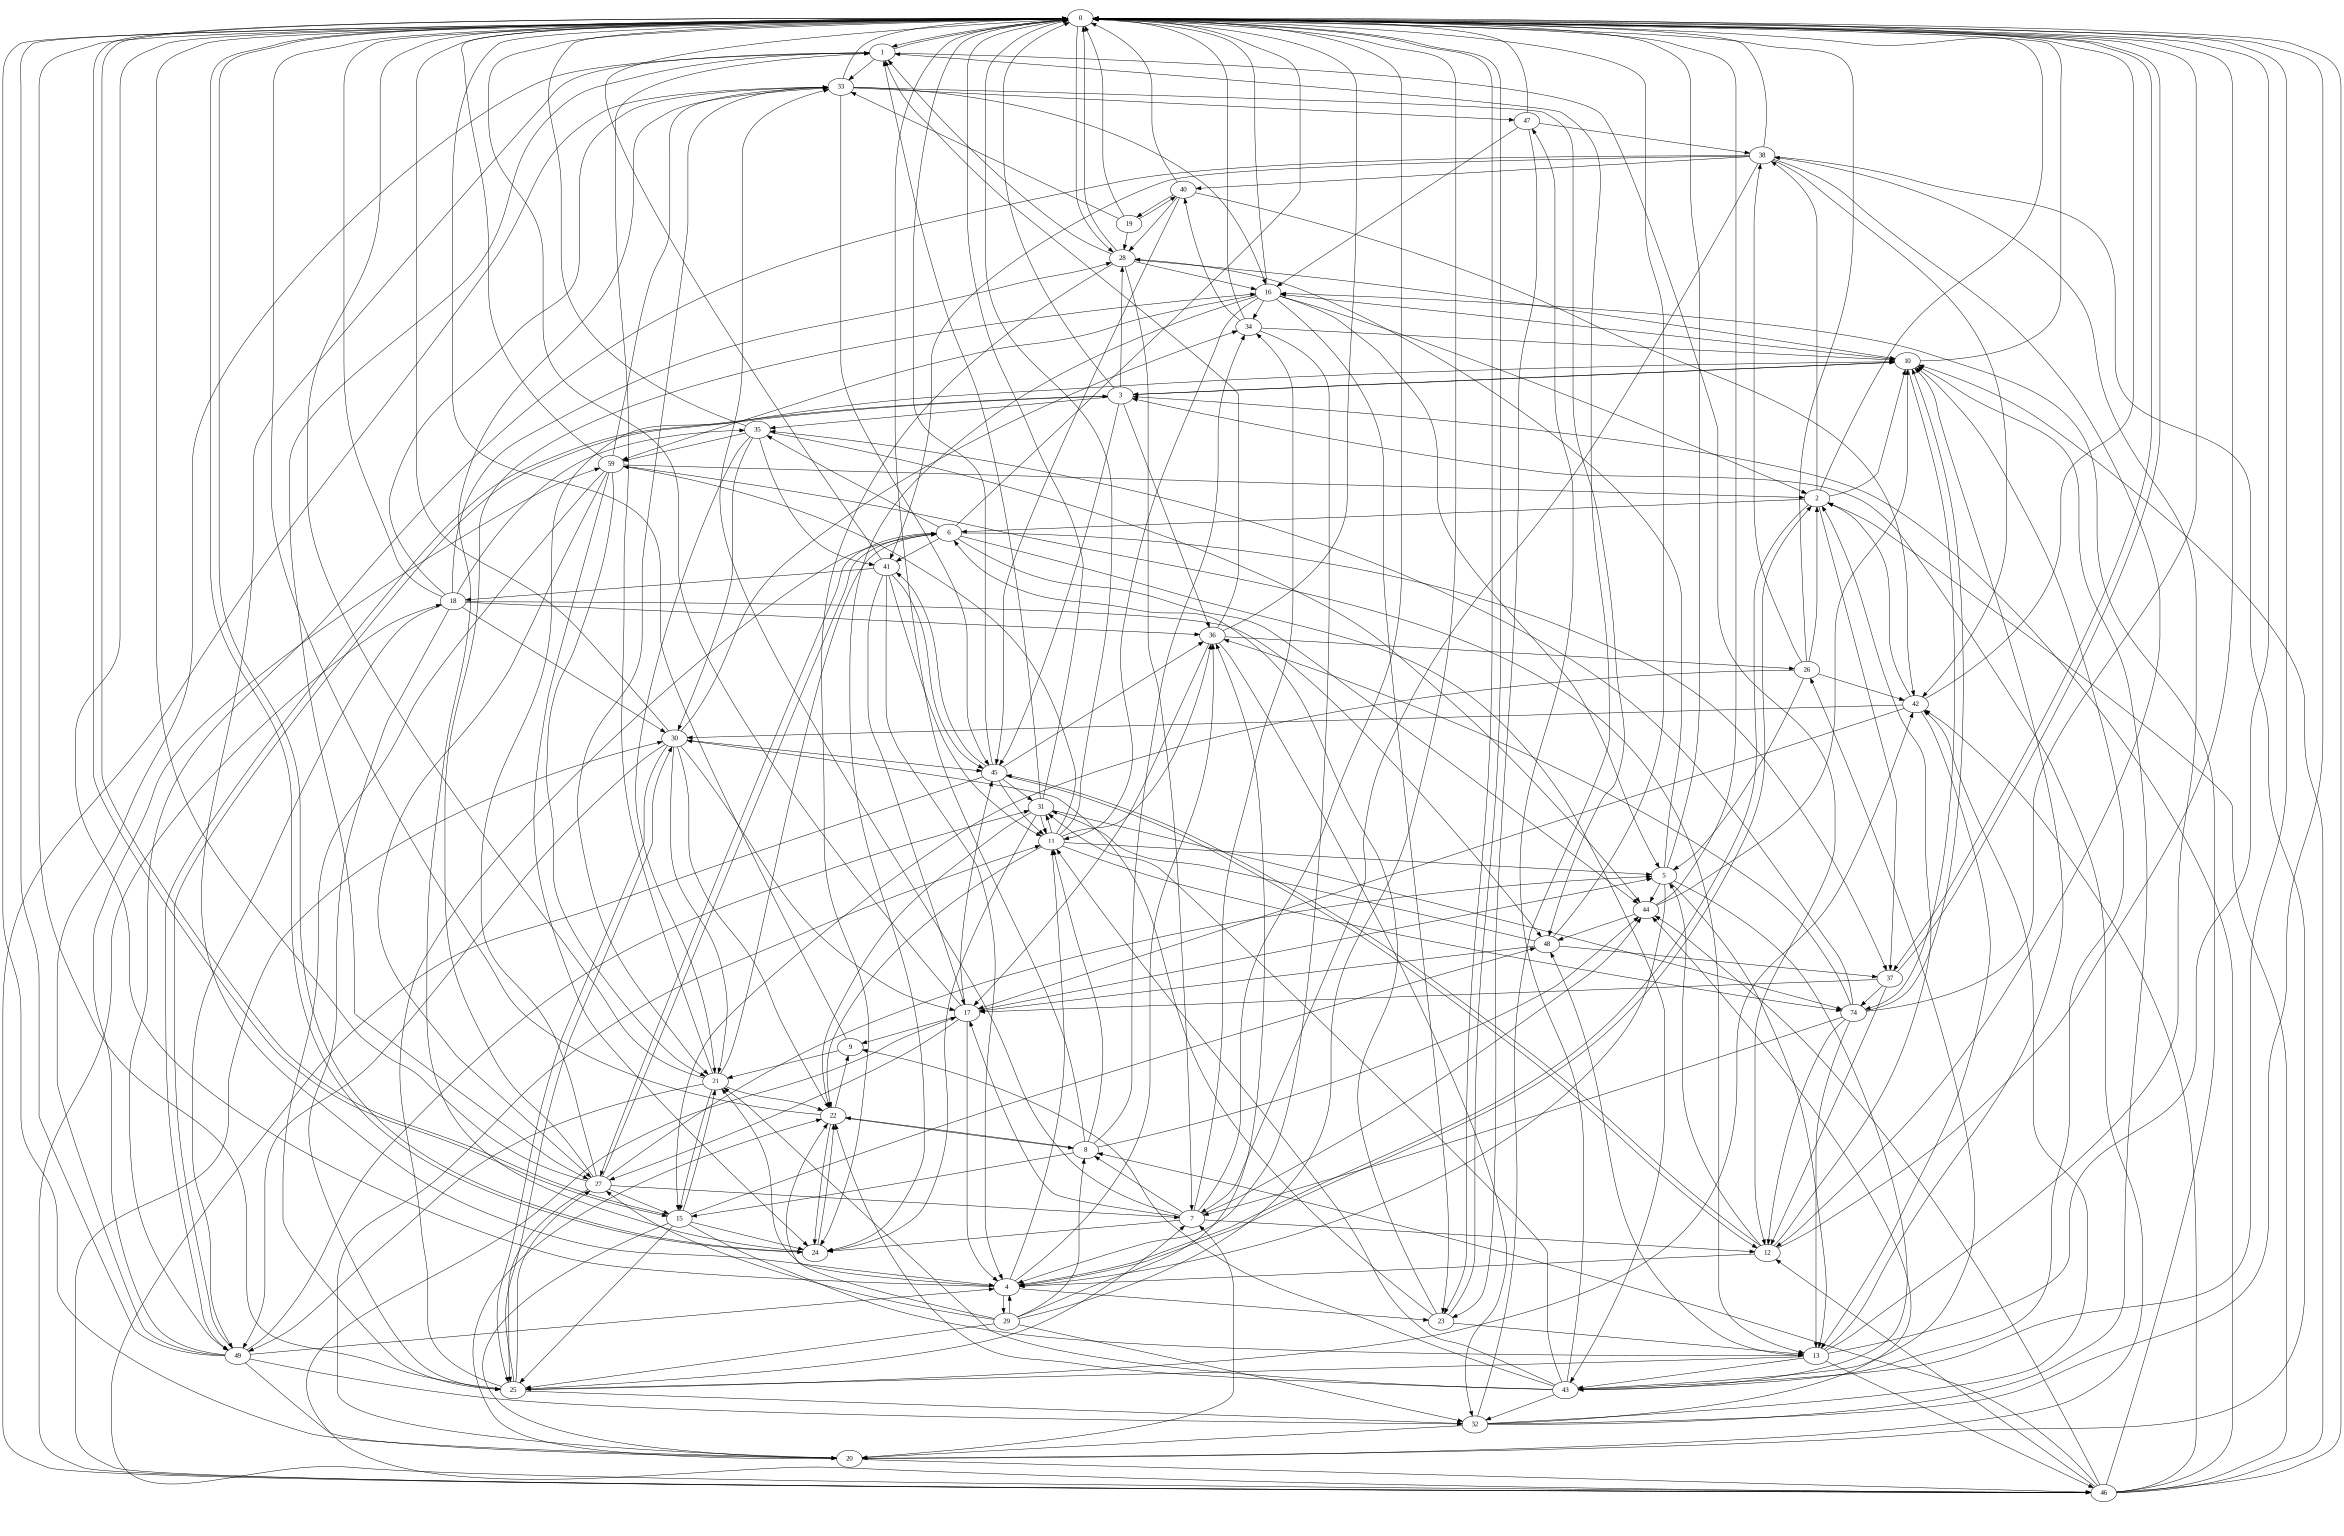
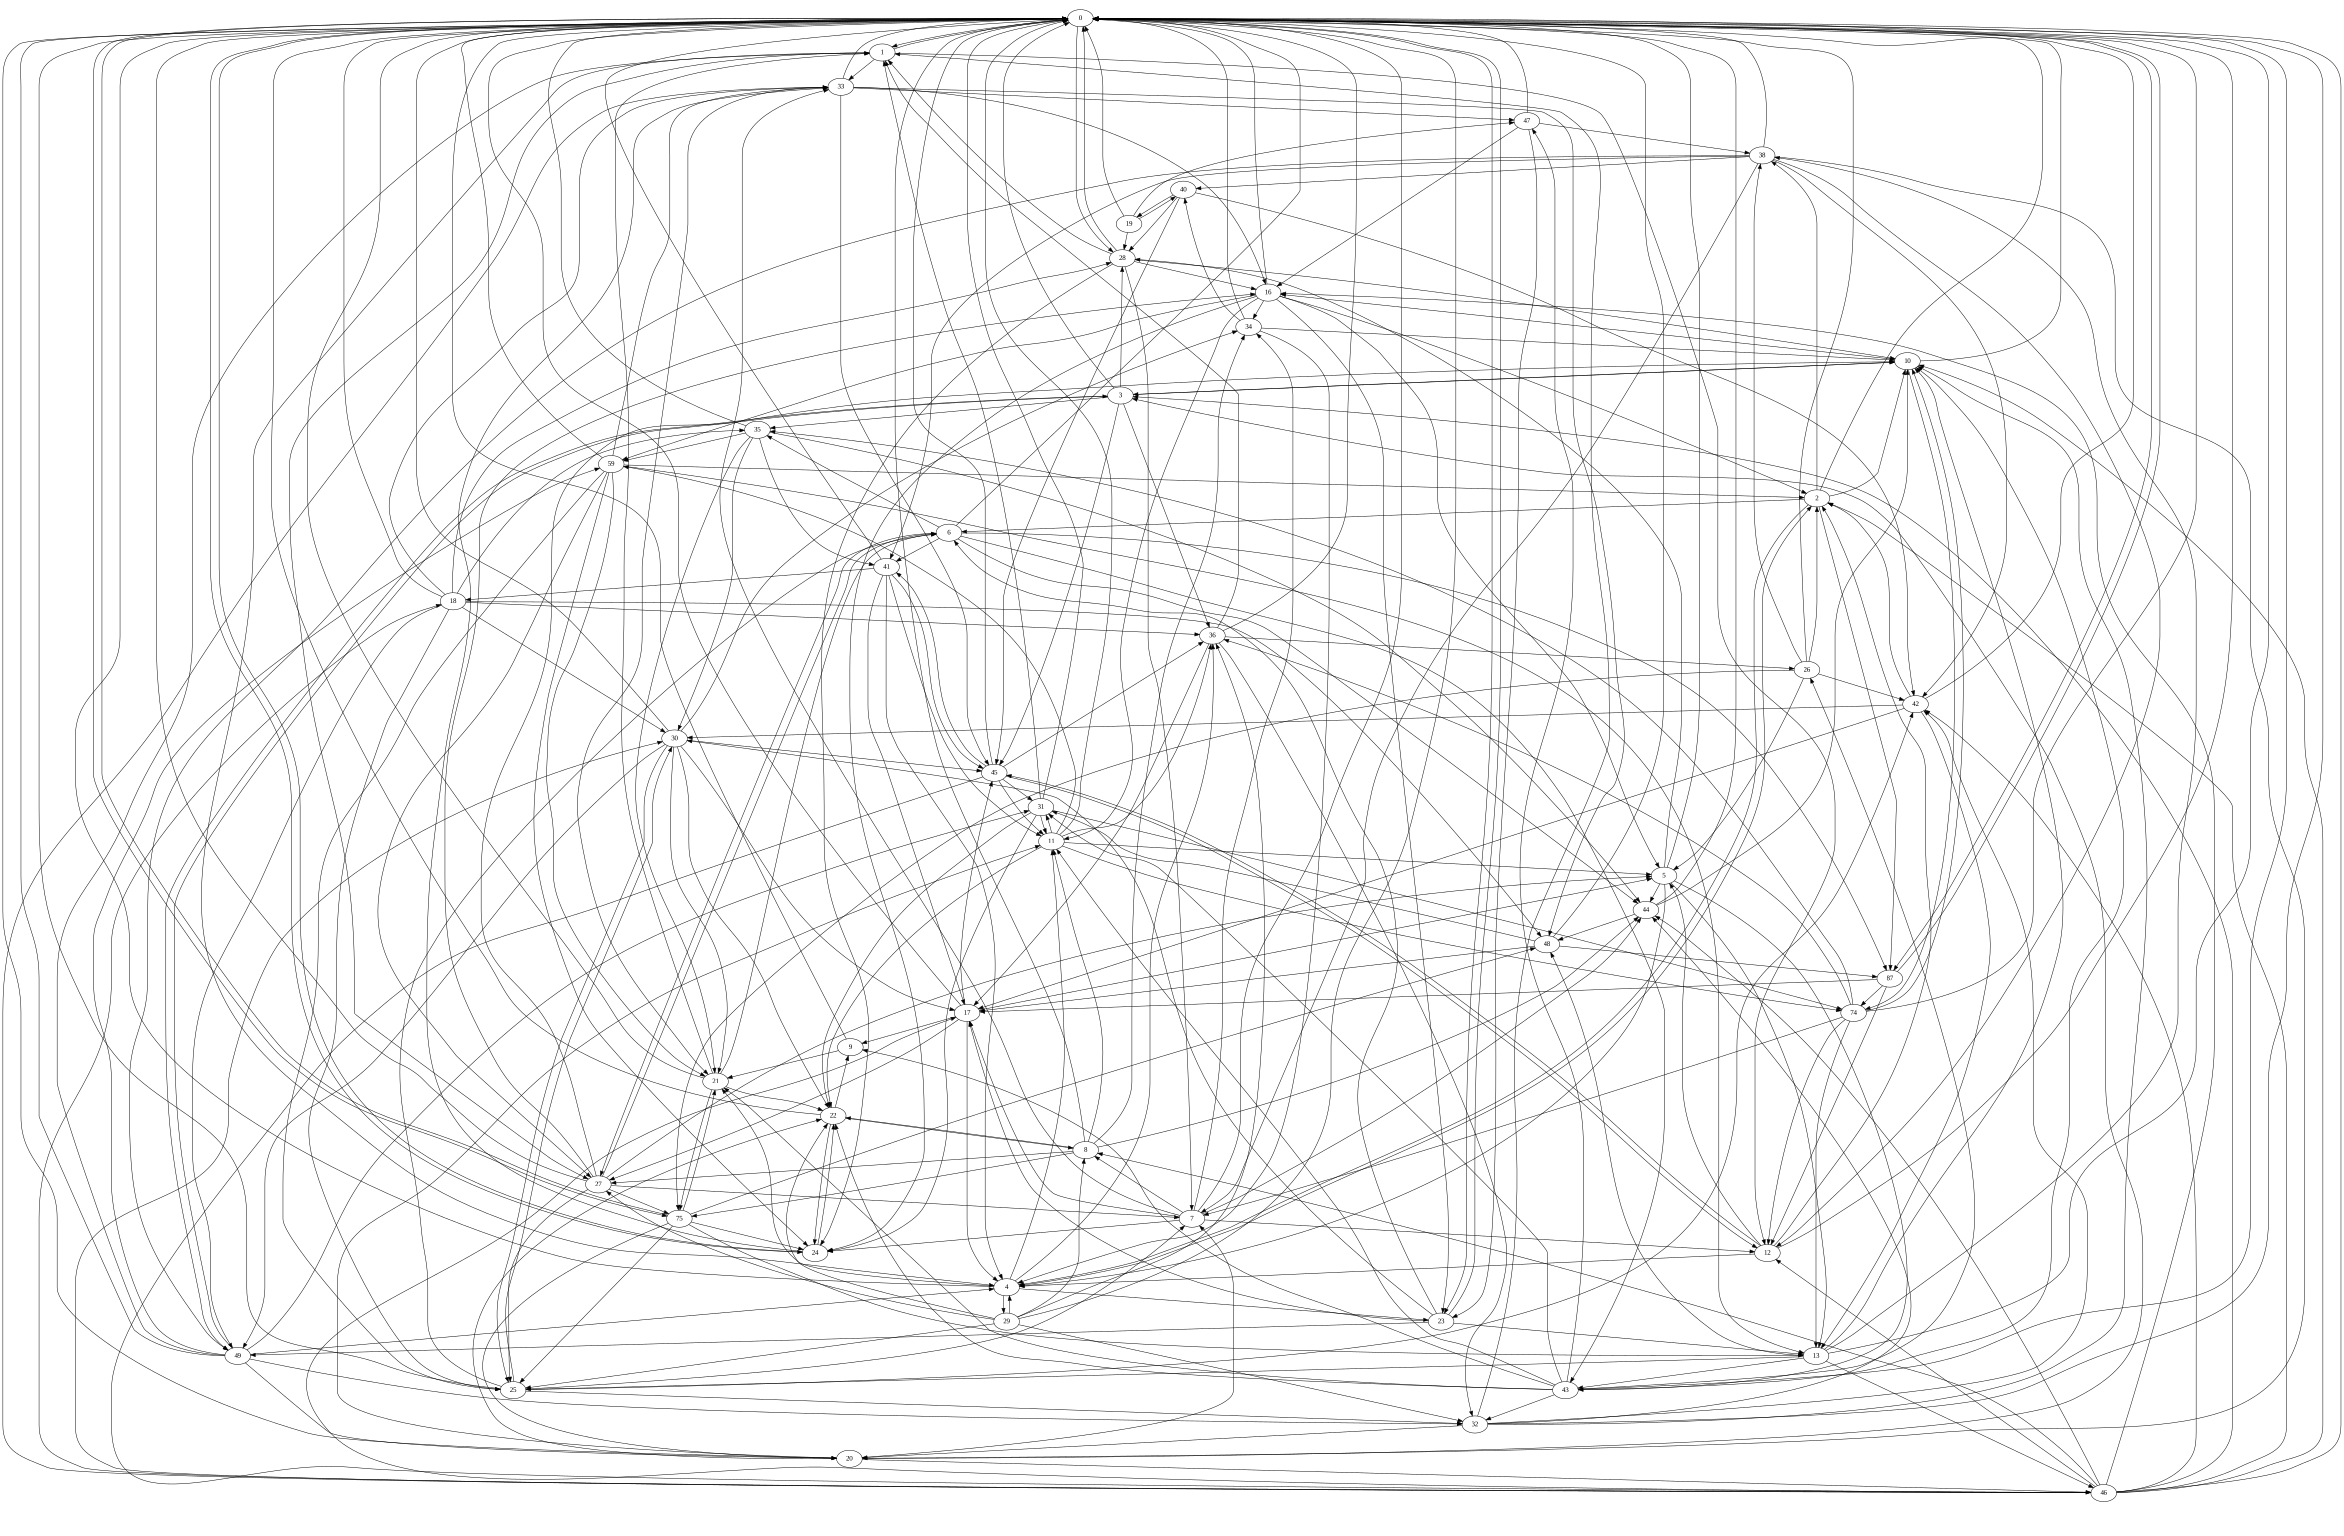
(1152, 98) -> none
(994, 160) -> (1312, 145)
(1890, 979) -> (1890, 979)
(458, 1181) -> (842, 1339)
(679, 1219) -> (679, 1219)
none -> (1136, 1258)
(519, 1274) -> (844, 1167)
